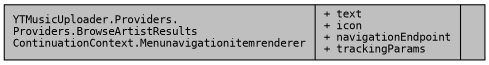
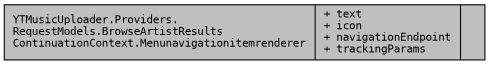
(106, 32) -> (118, 32)
